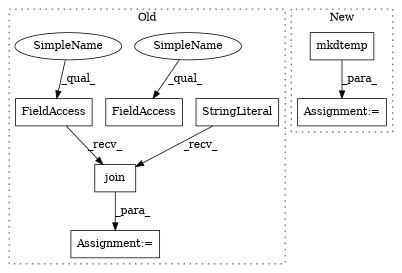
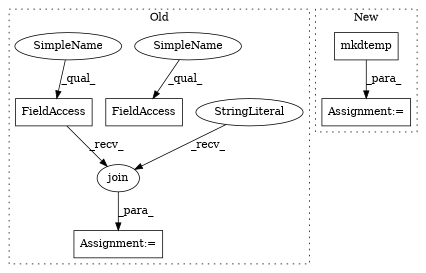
(237, 112) -> (249, 112)
(115, 178) -> (118, 178)
